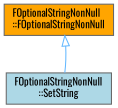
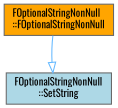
(66, 59) -> (52, 49)
